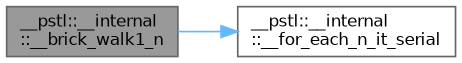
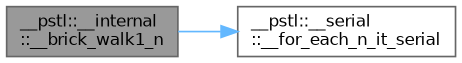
(347, 32) -> (347, 32)
